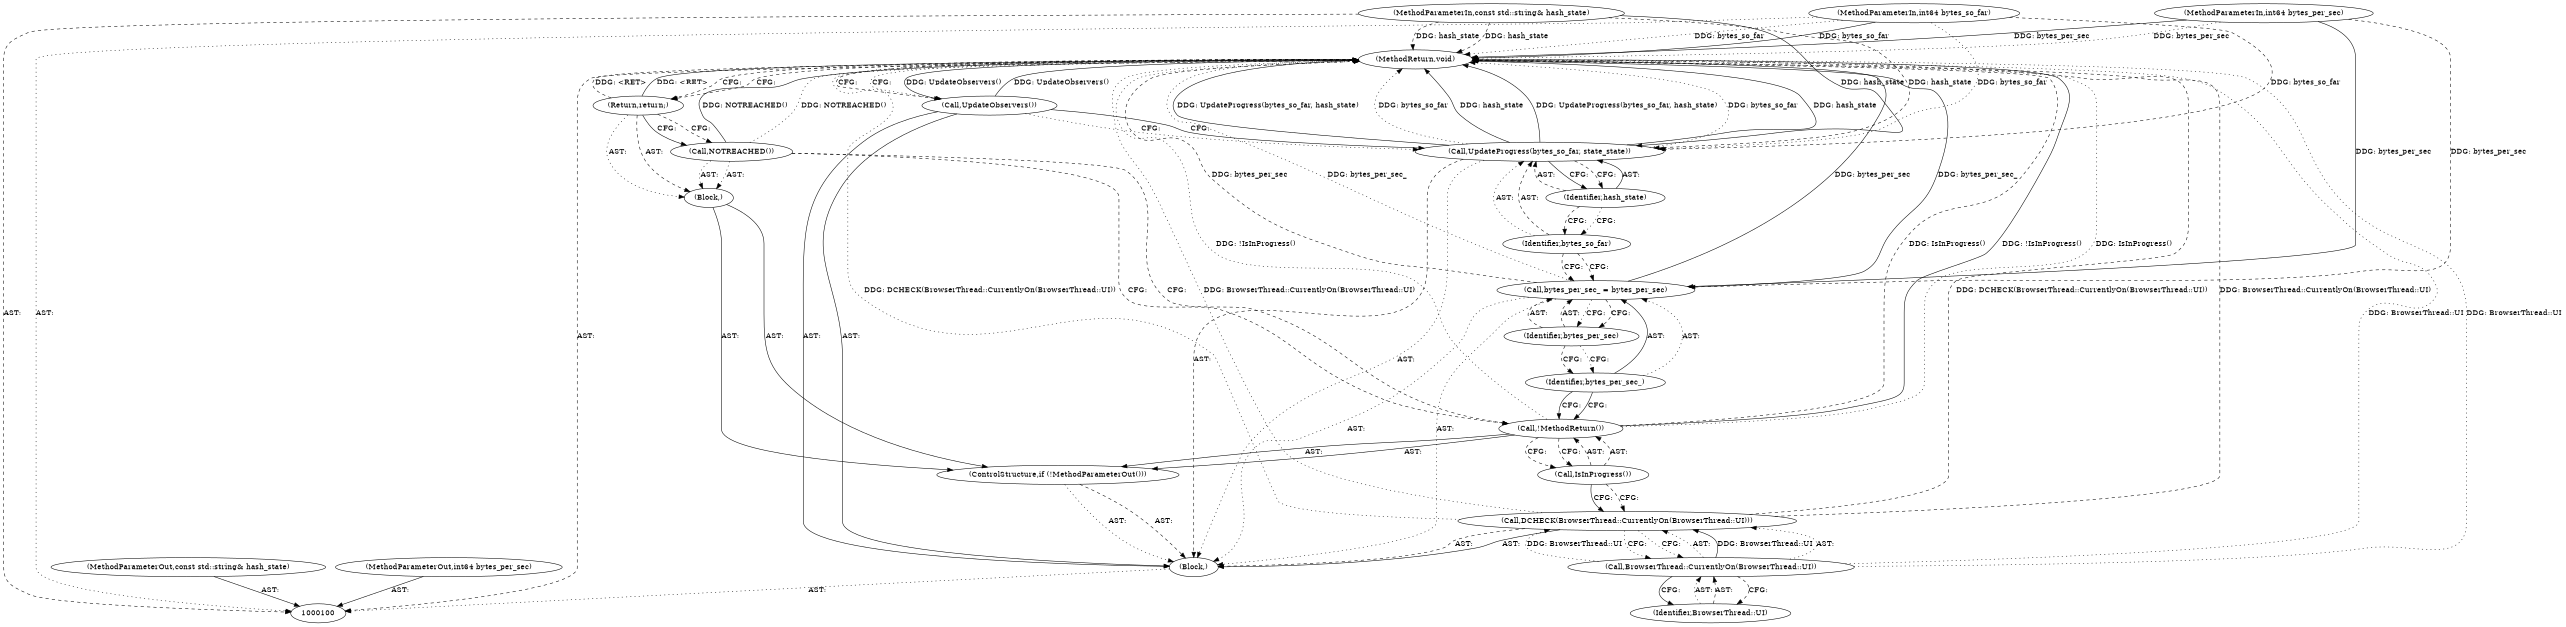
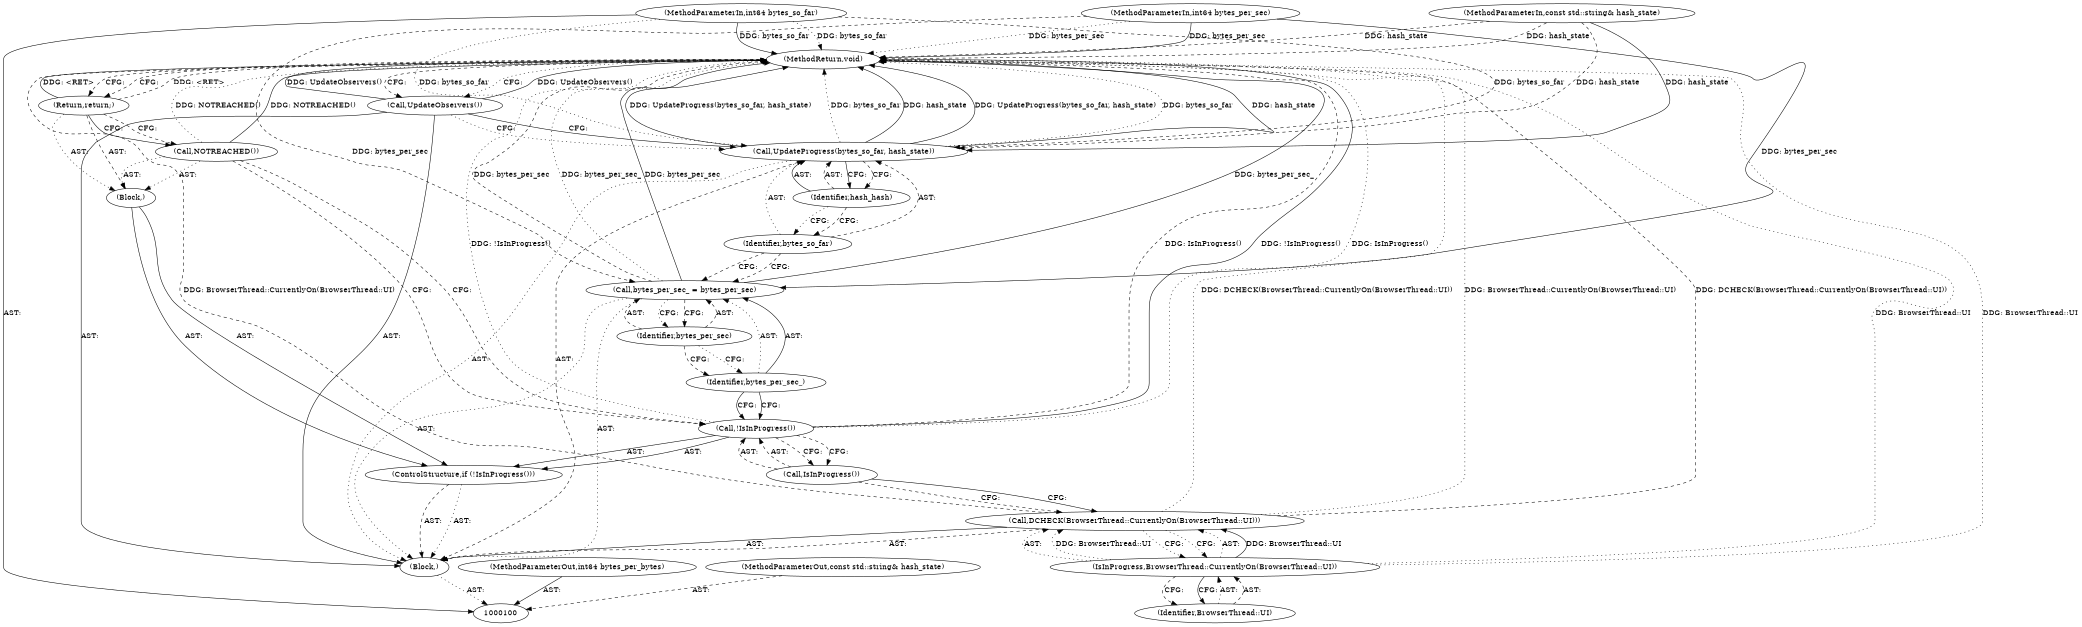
(271, 23) -> none
(543, 38) -> (4, 229)
(579, 91) -> none
(1540, 152) -> (844, 152)
(1605, 198) -> (852, 198)
(1561, 429) -> (756, 429)
(1058, 475) -> (464, 475)
(449, 567) -> (577, 567)
(1711, 567) -> (1215, 567)
(254, 591) -> (657, 592)
